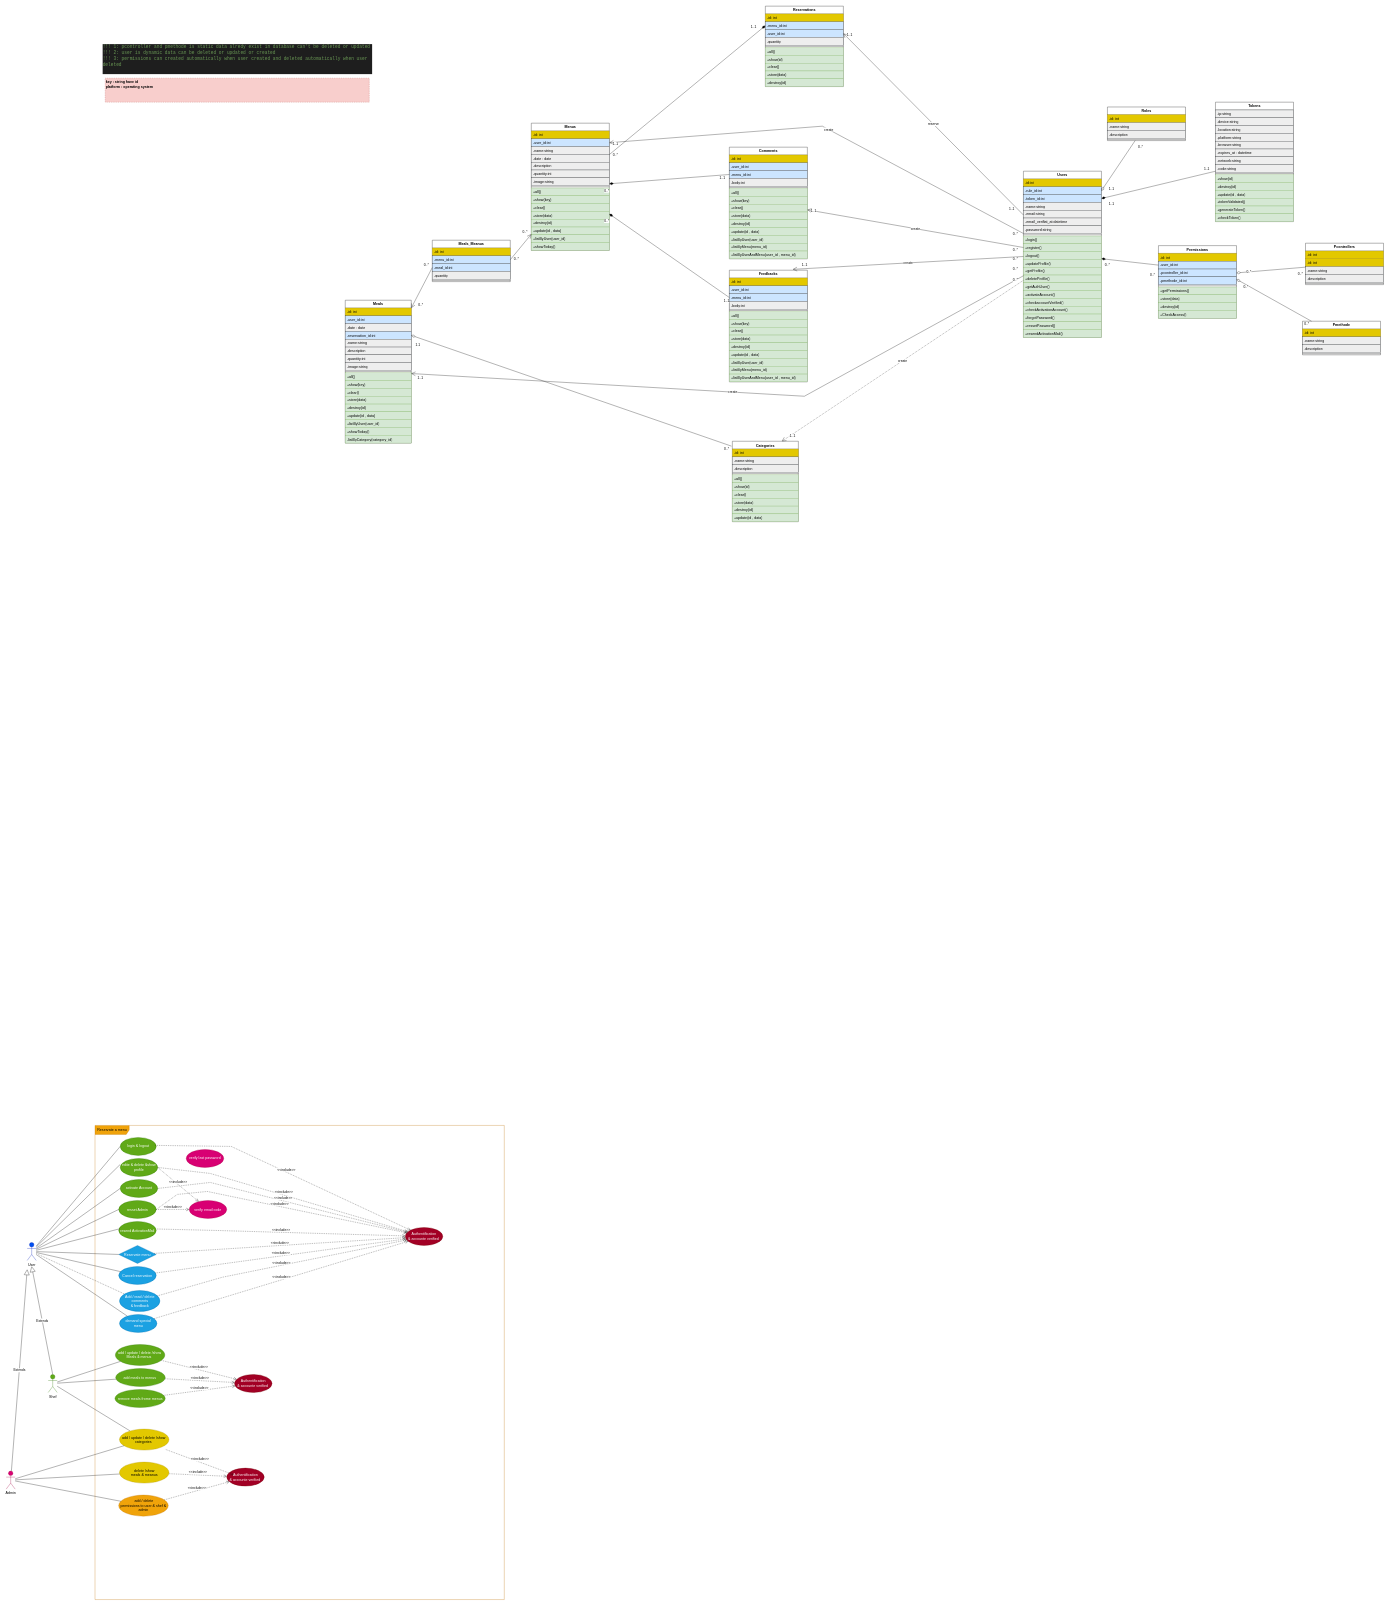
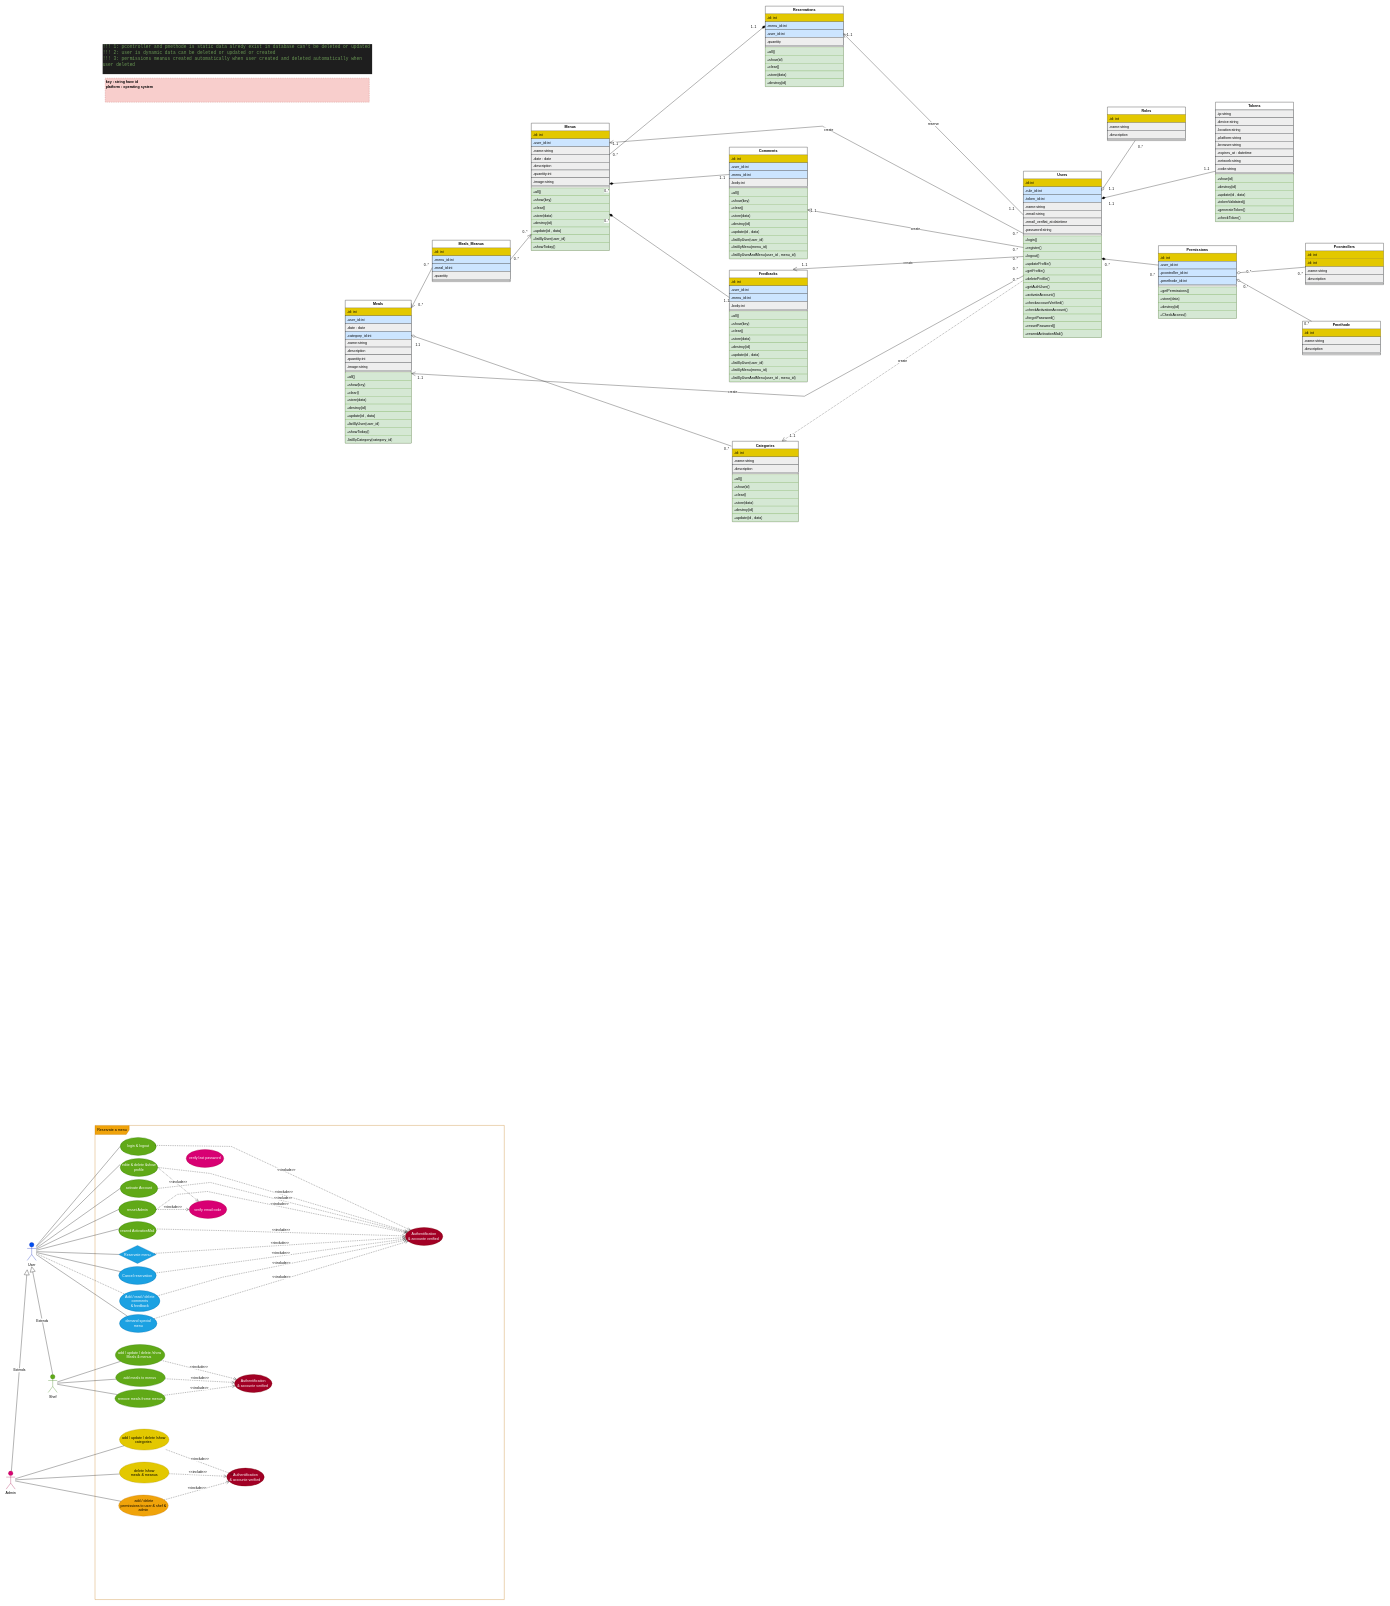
(196, 51) -> (200, 51)
(364, 336) -> (362, 336)
(92, 1407) -> (87, 1389)
